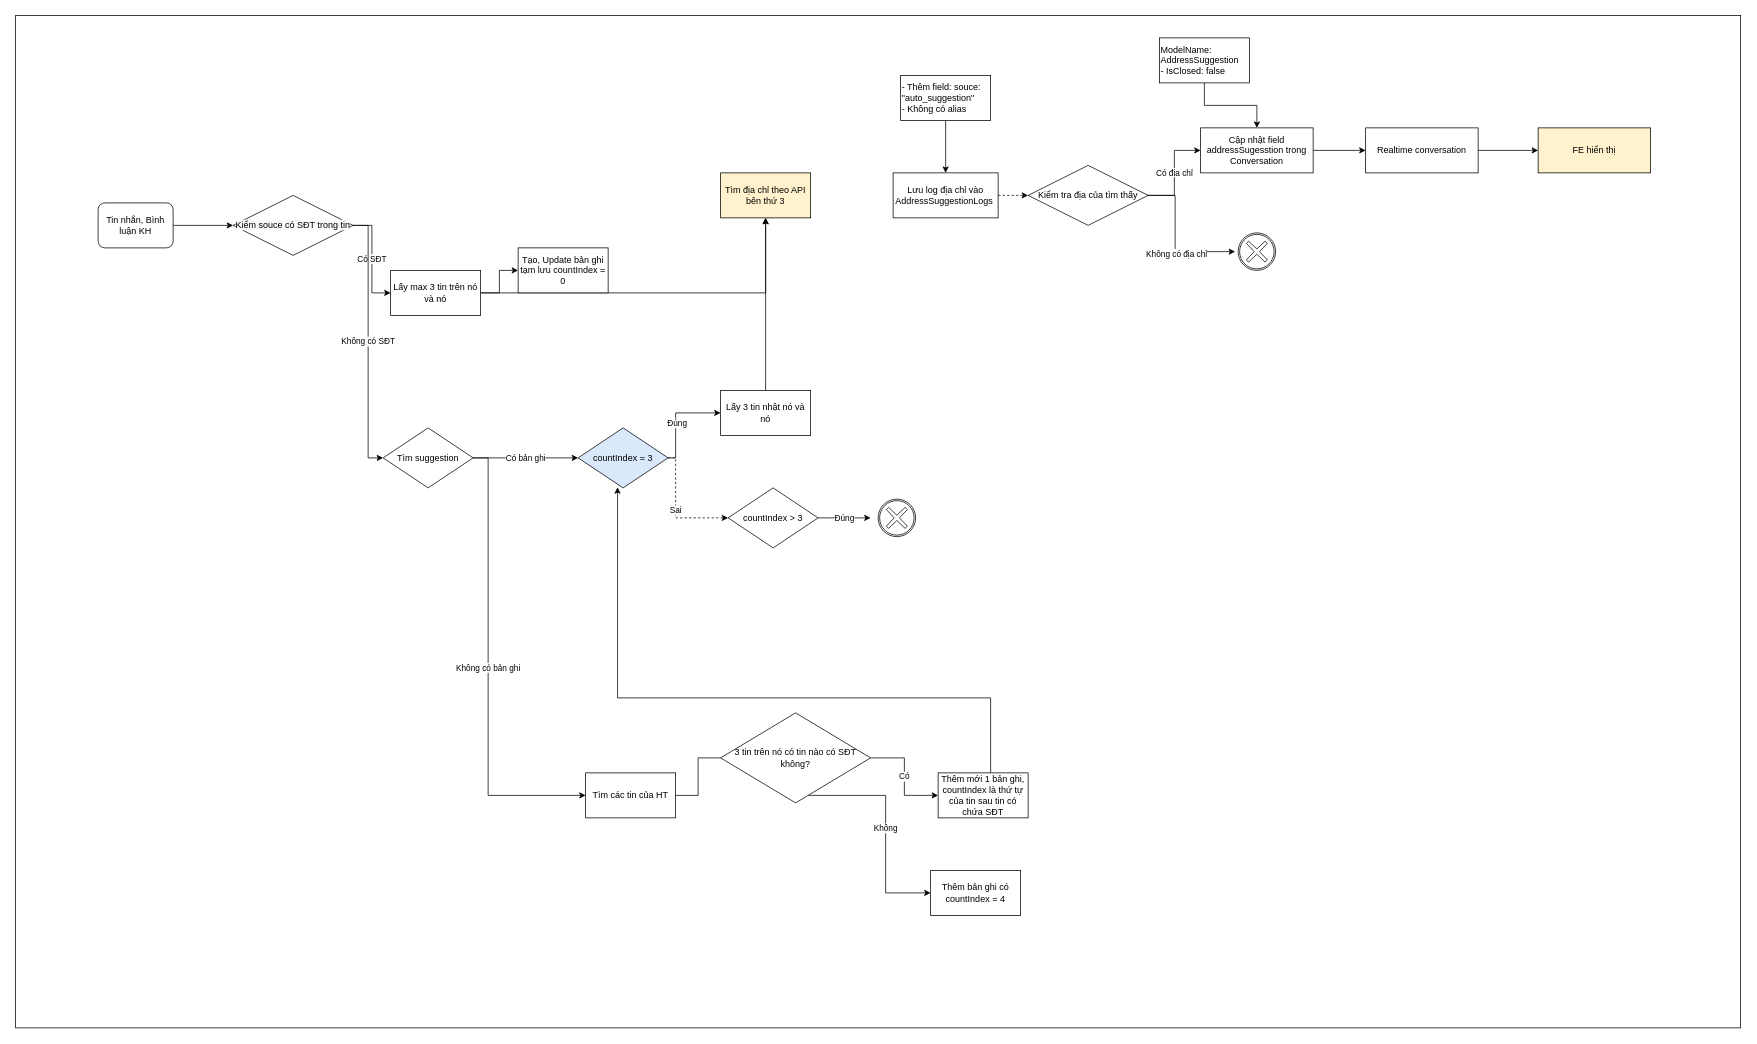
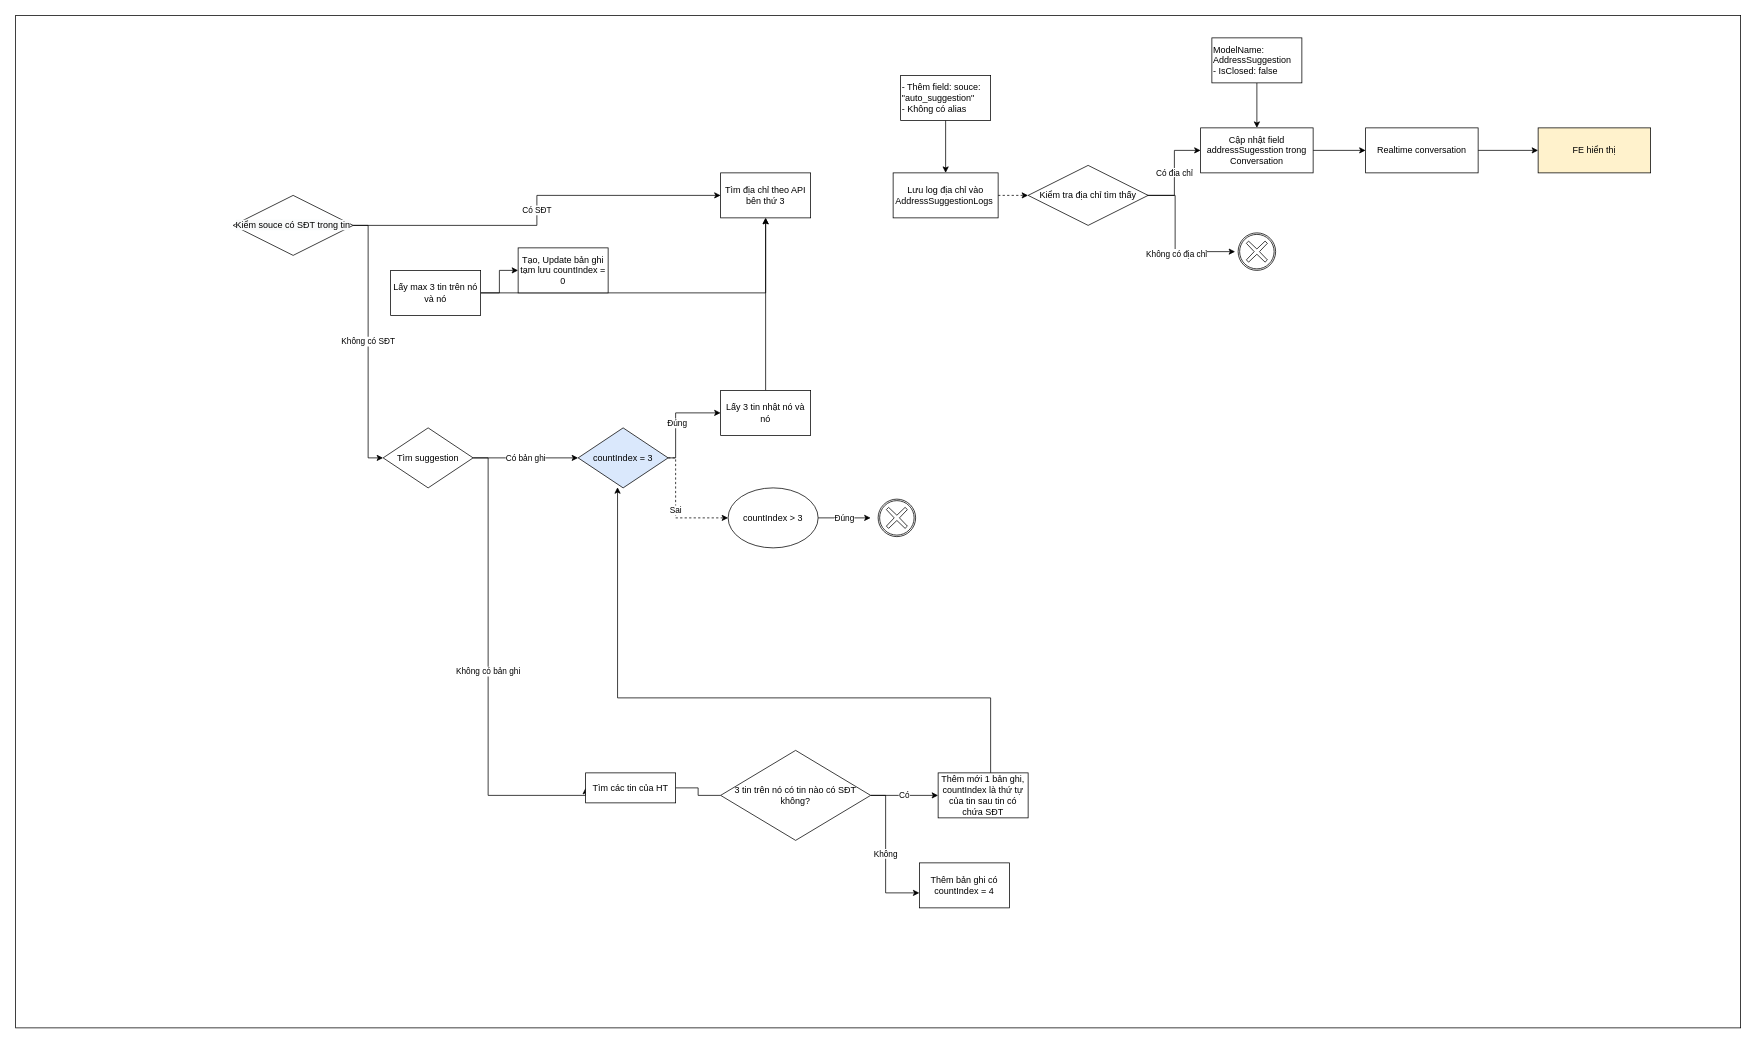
(1204, 60) -> (1257, 60)
(765, 195) -> (765, 195)
(1088, 195) -> (1088, 195)
(135, 225) -> none
(200, 225) -> none
(372, 258) -> (625, 195)
(773, 518) -> (773, 518)
(795, 758) -> (795, 795)
(630, 795) -> (630, 788)
(975, 893) -> (964, 885)
